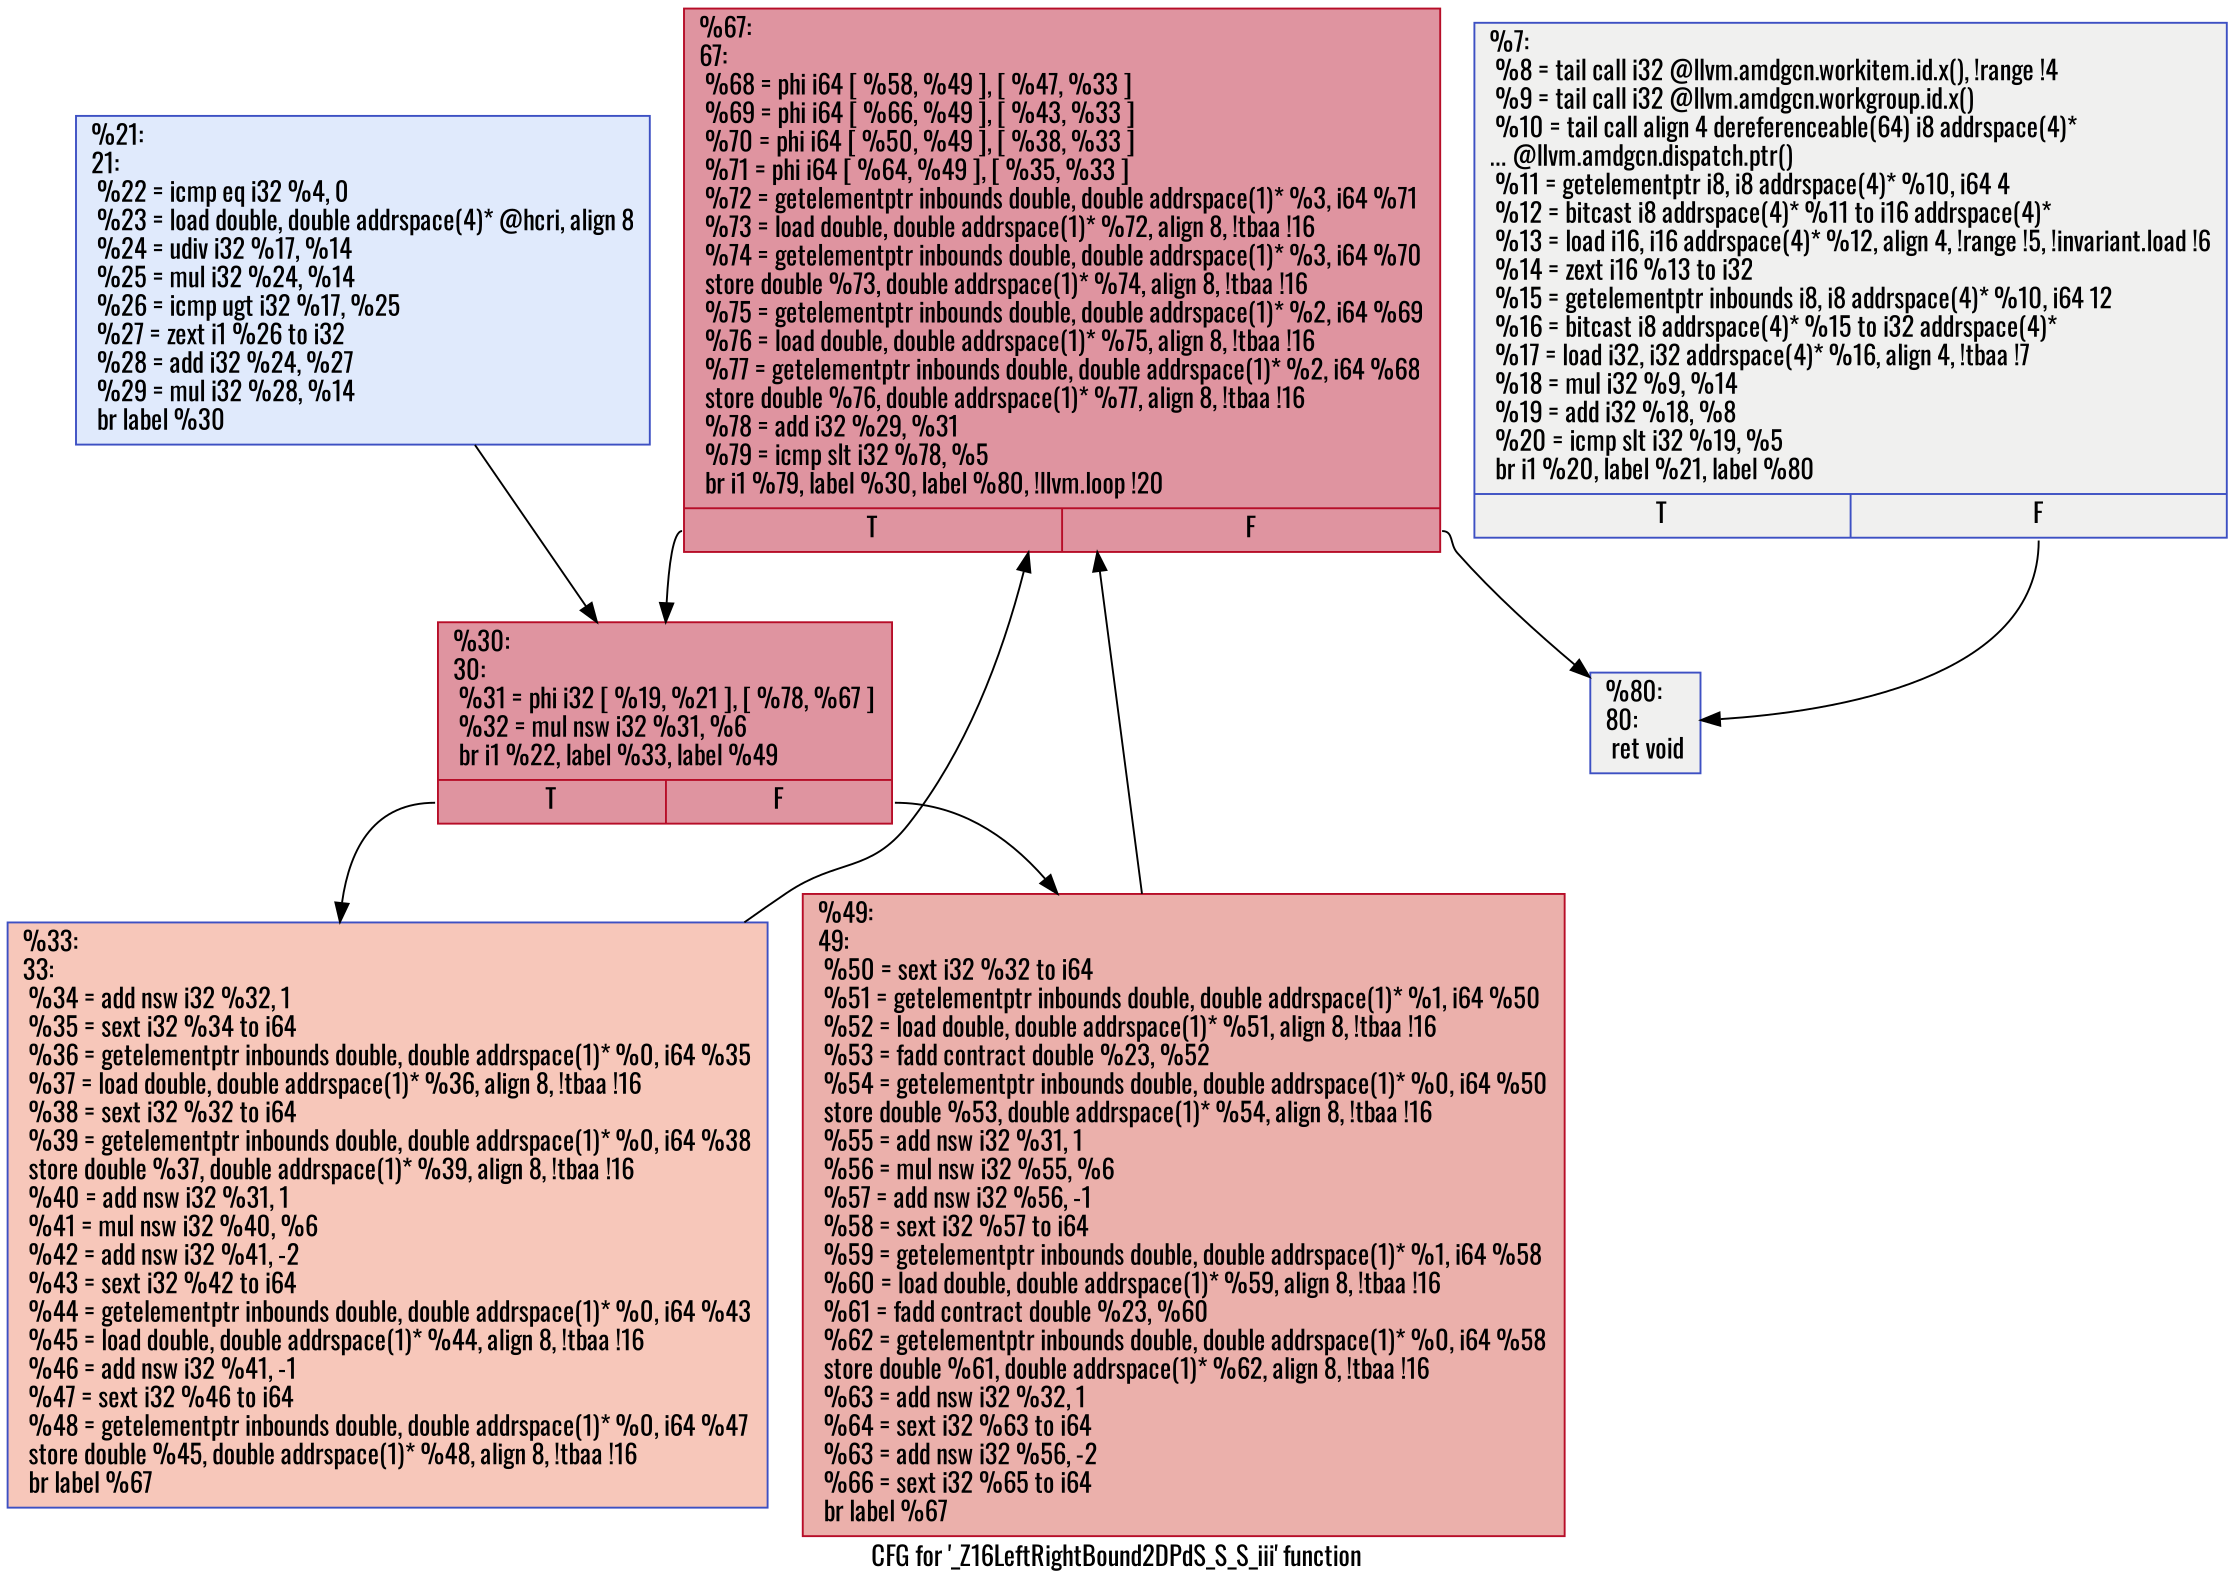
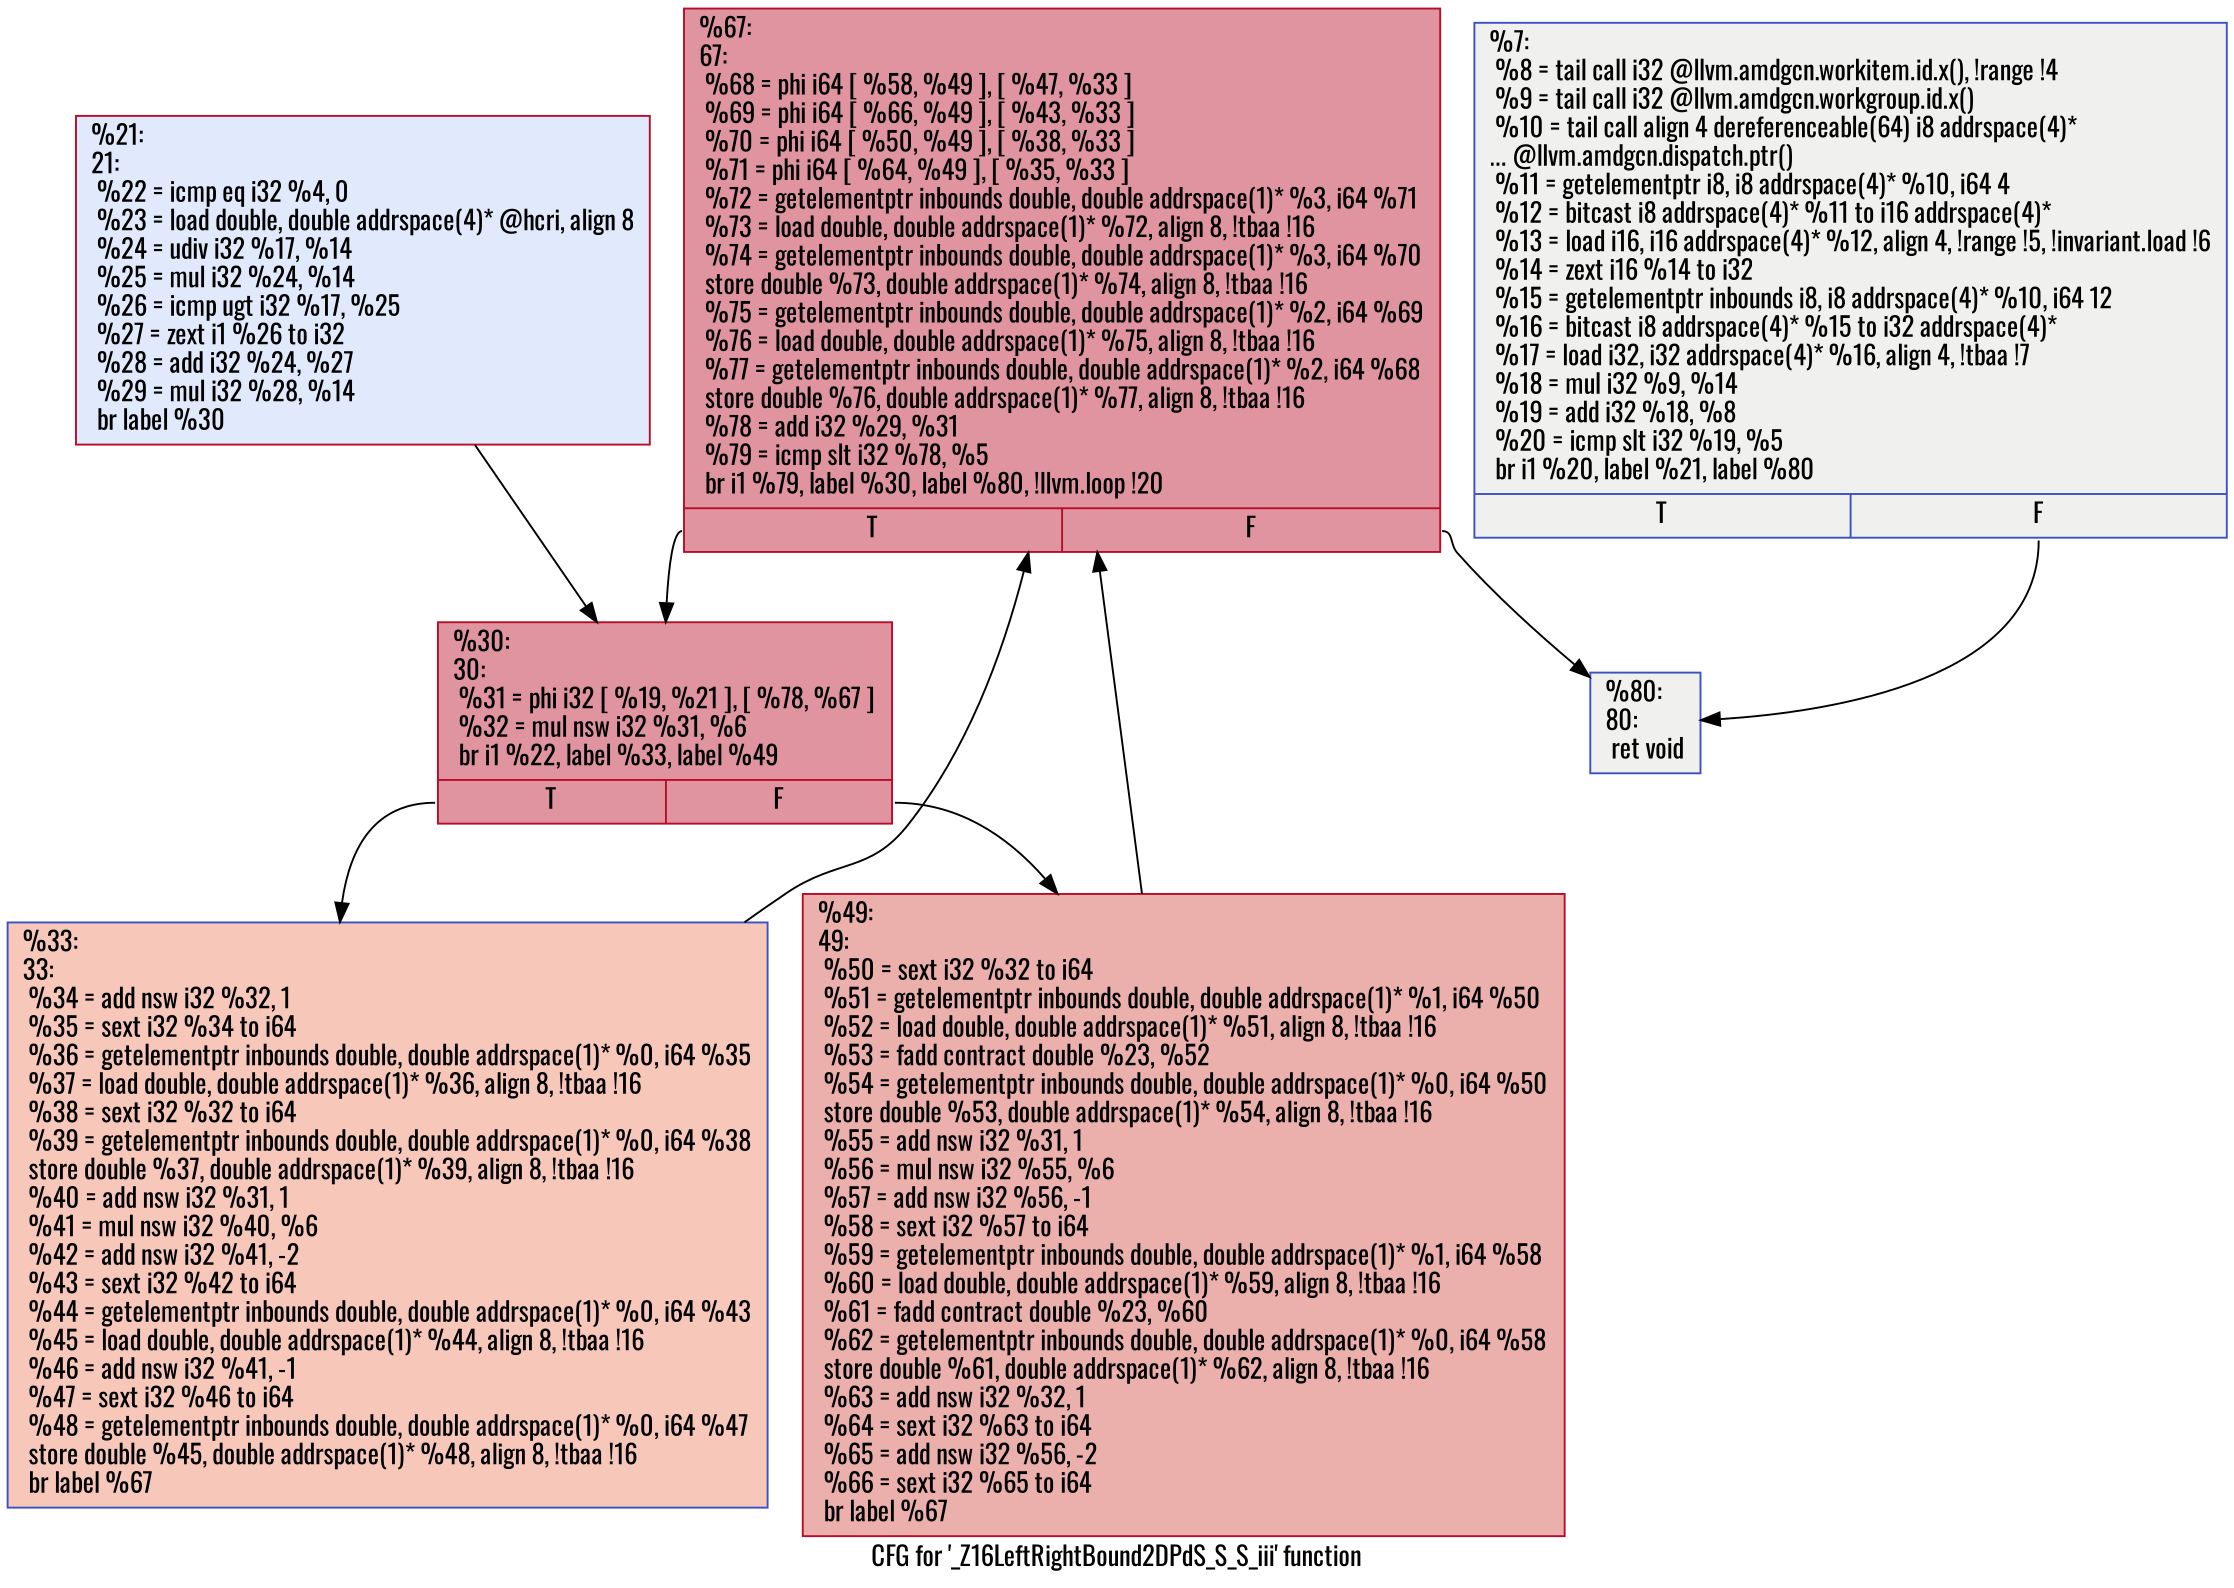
(1622, 272) -> (1622, 272)
(363, 280) -> (363, 280)
(959, 1456) -> (959, 1456)
